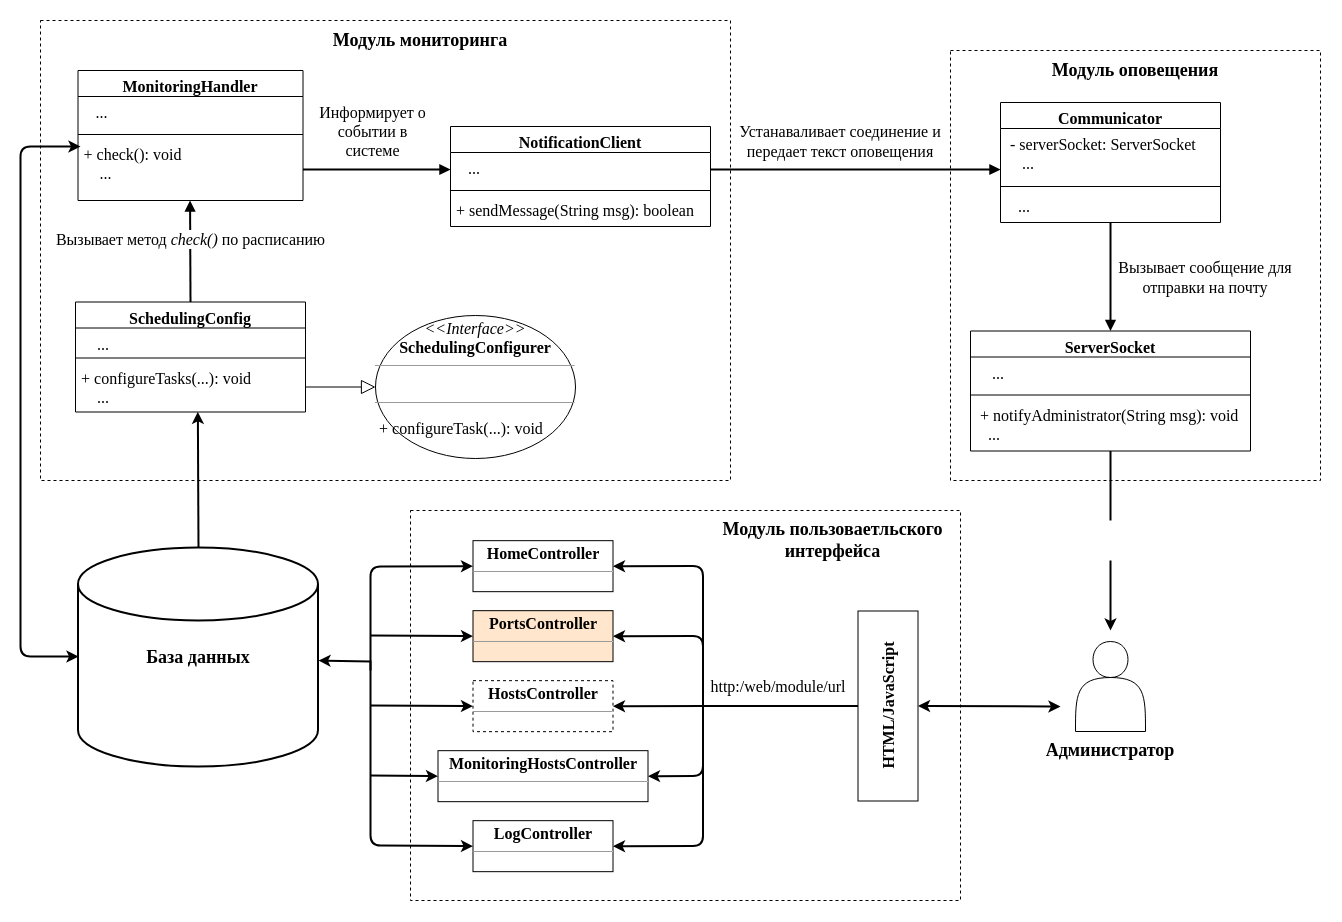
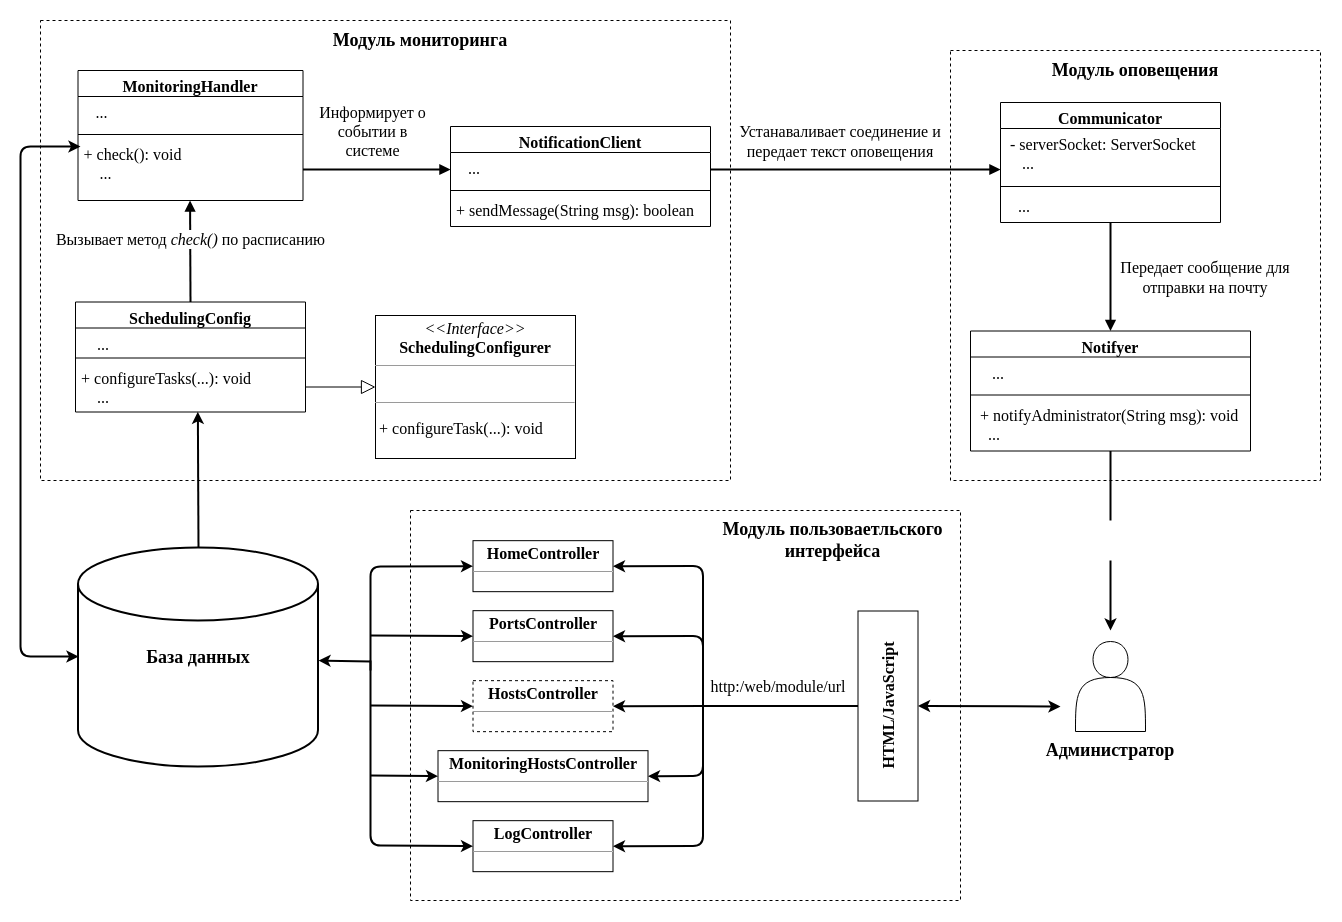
(1206, 278) -> (1206, 278)
(1110, 347) -> (1110, 347)
(476, 387) -> (476, 387)
(543, 636) -> (543, 636)
